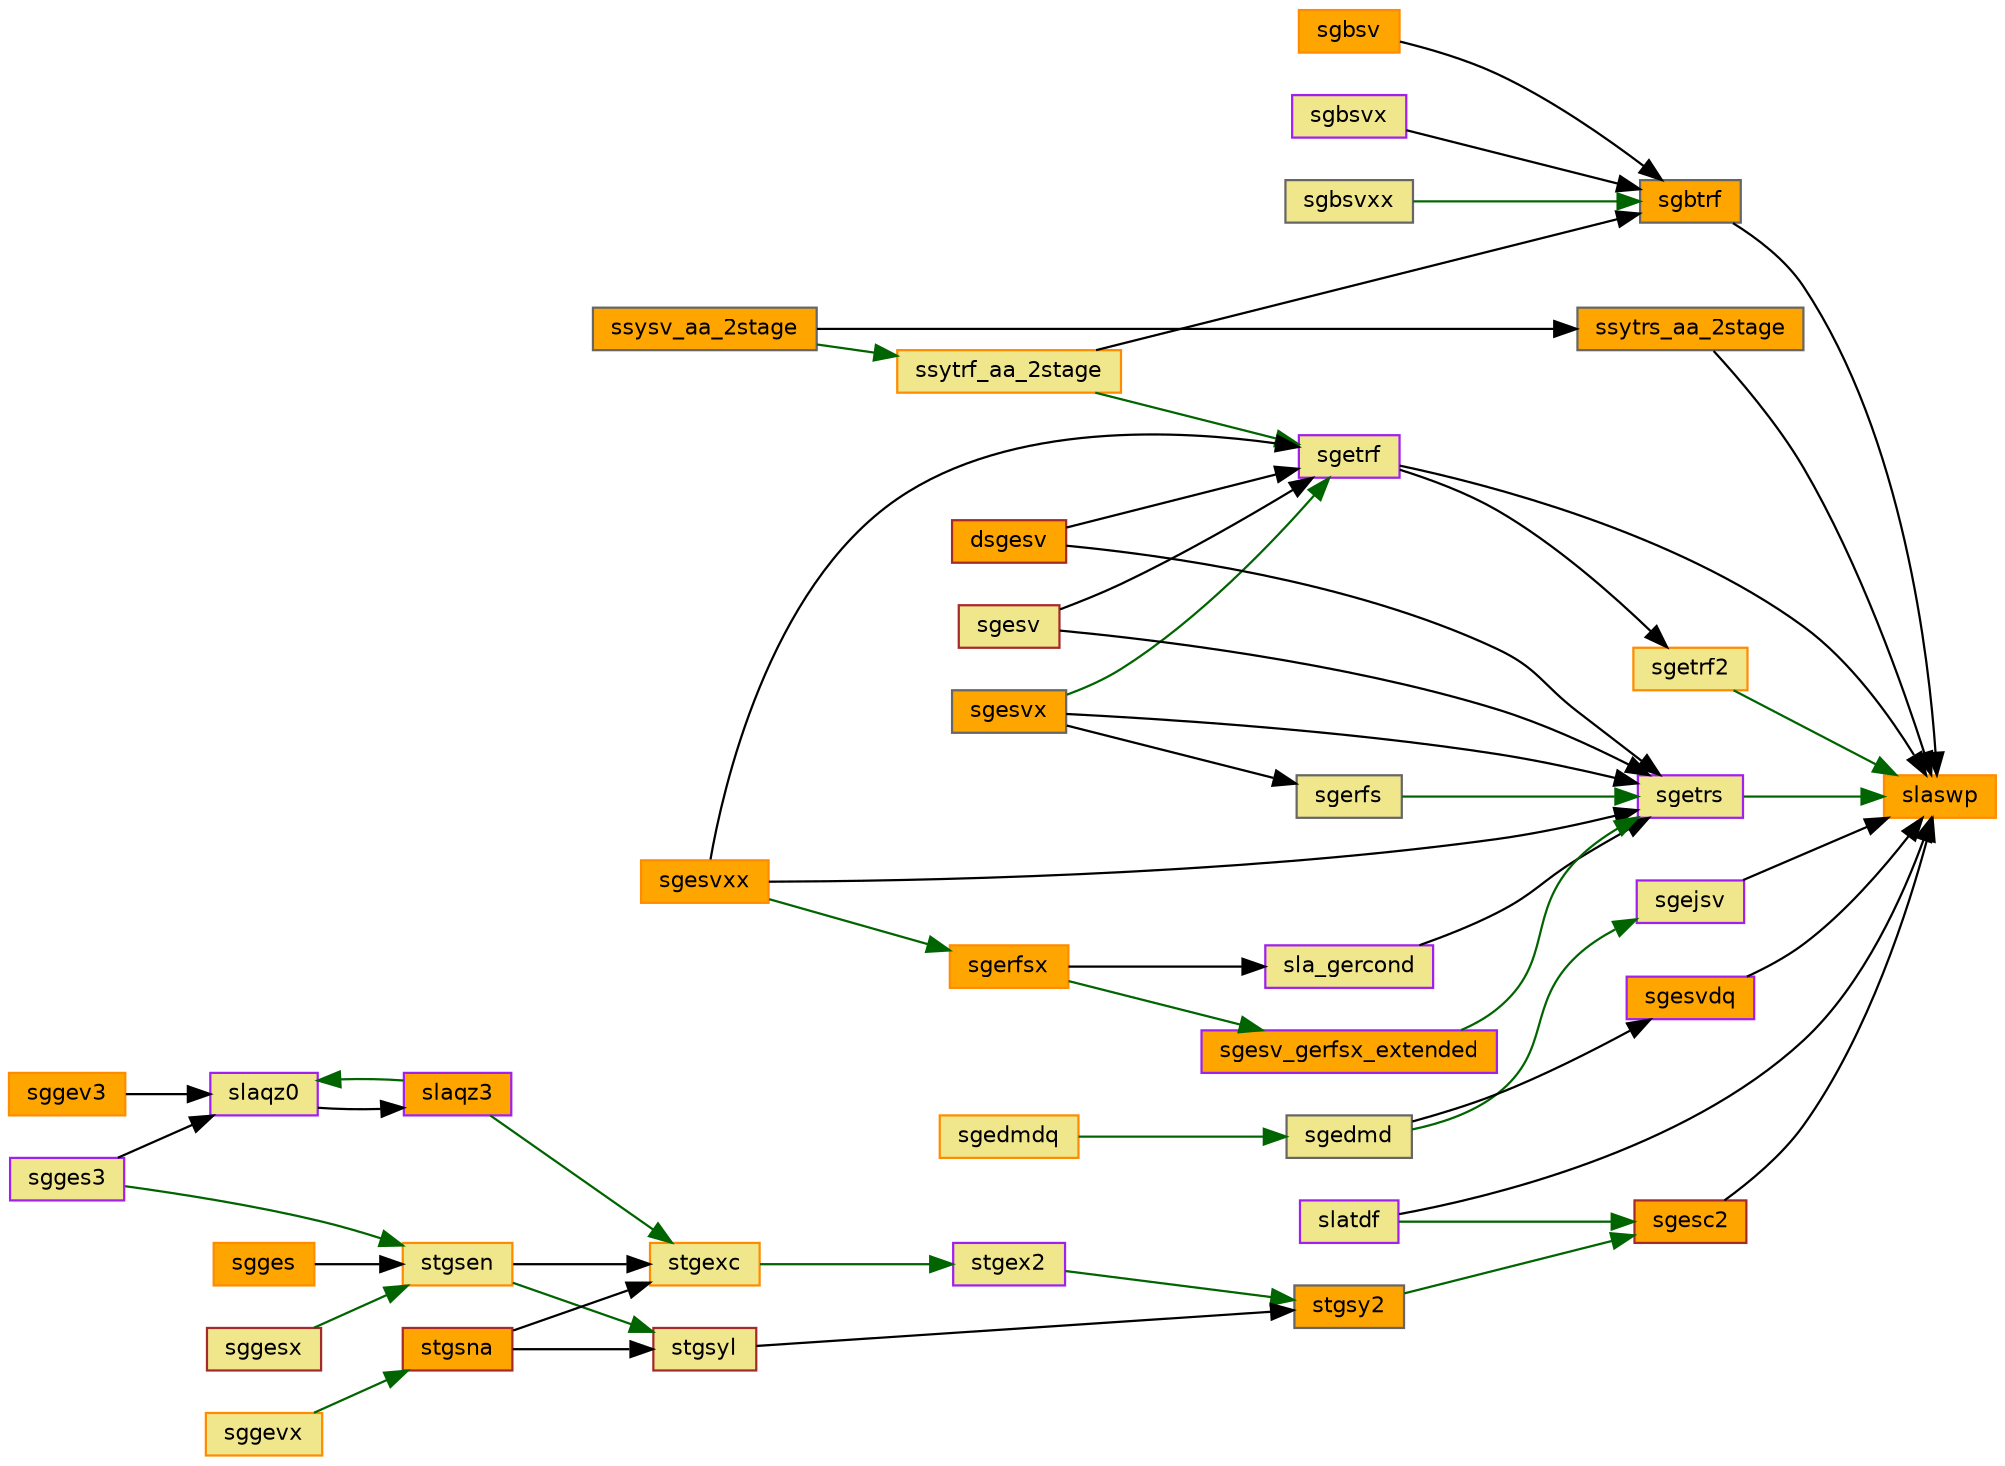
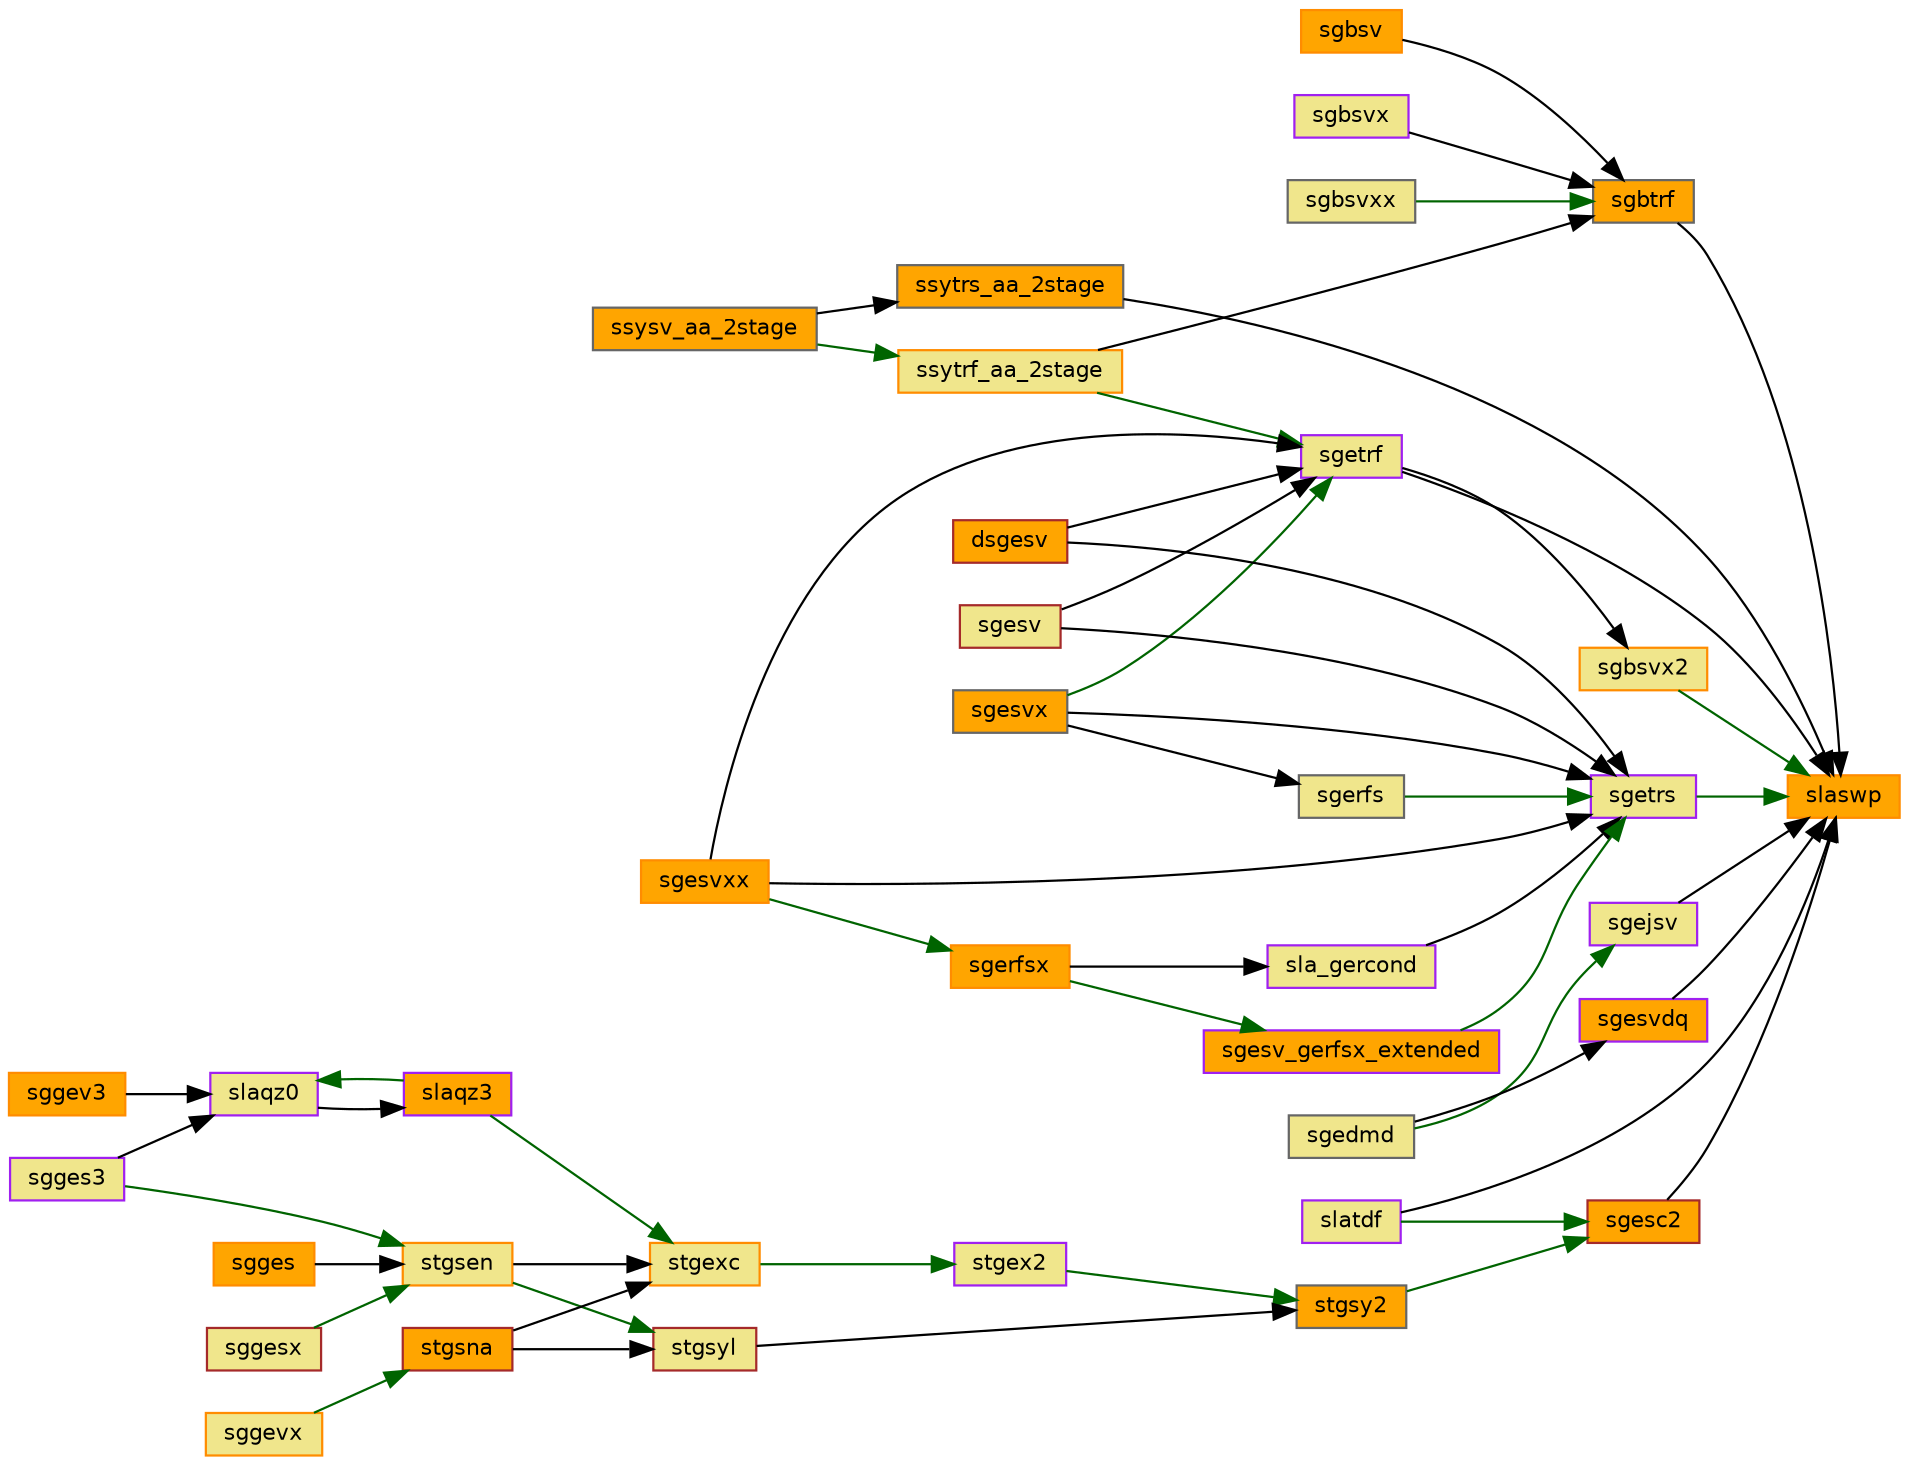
(1690, 669) -> (1643, 669)
(1009, 1137) -> none
